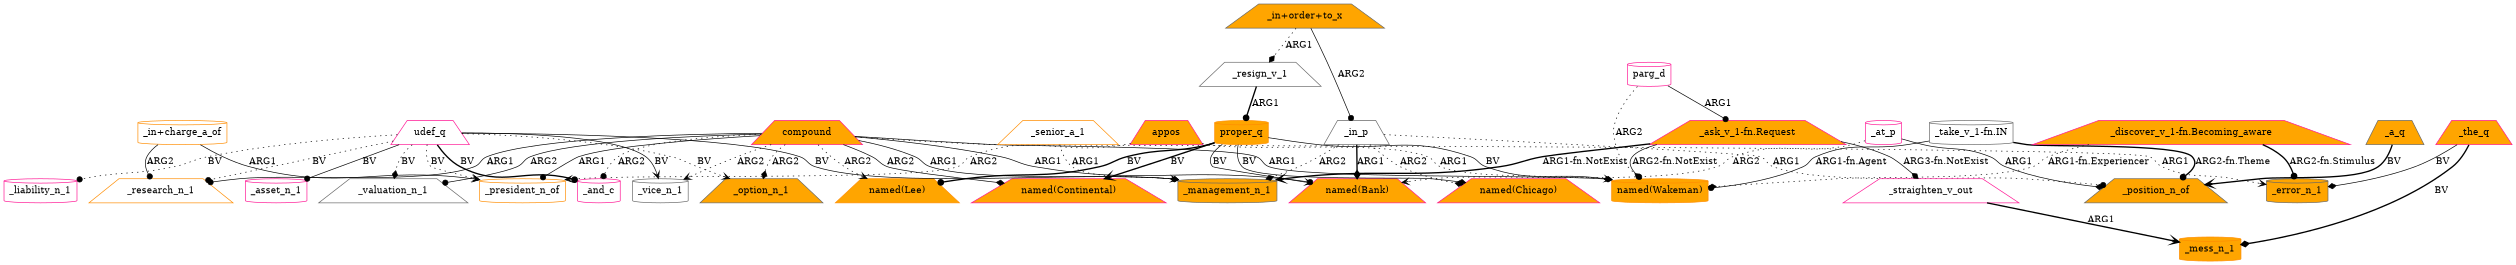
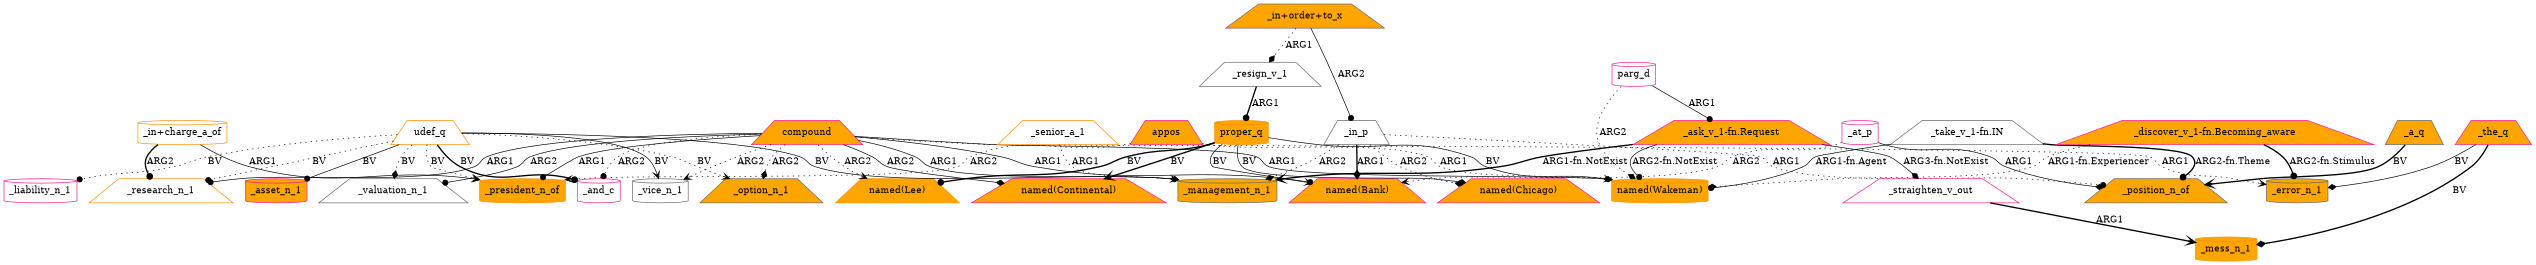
(430, 133) -> (430, 133)
(1971, 133) -> (1967, 133)
(147, 157) -> (147, 157)
(276, 191) -> (276, 191)
(523, 191) -> (523, 191)
